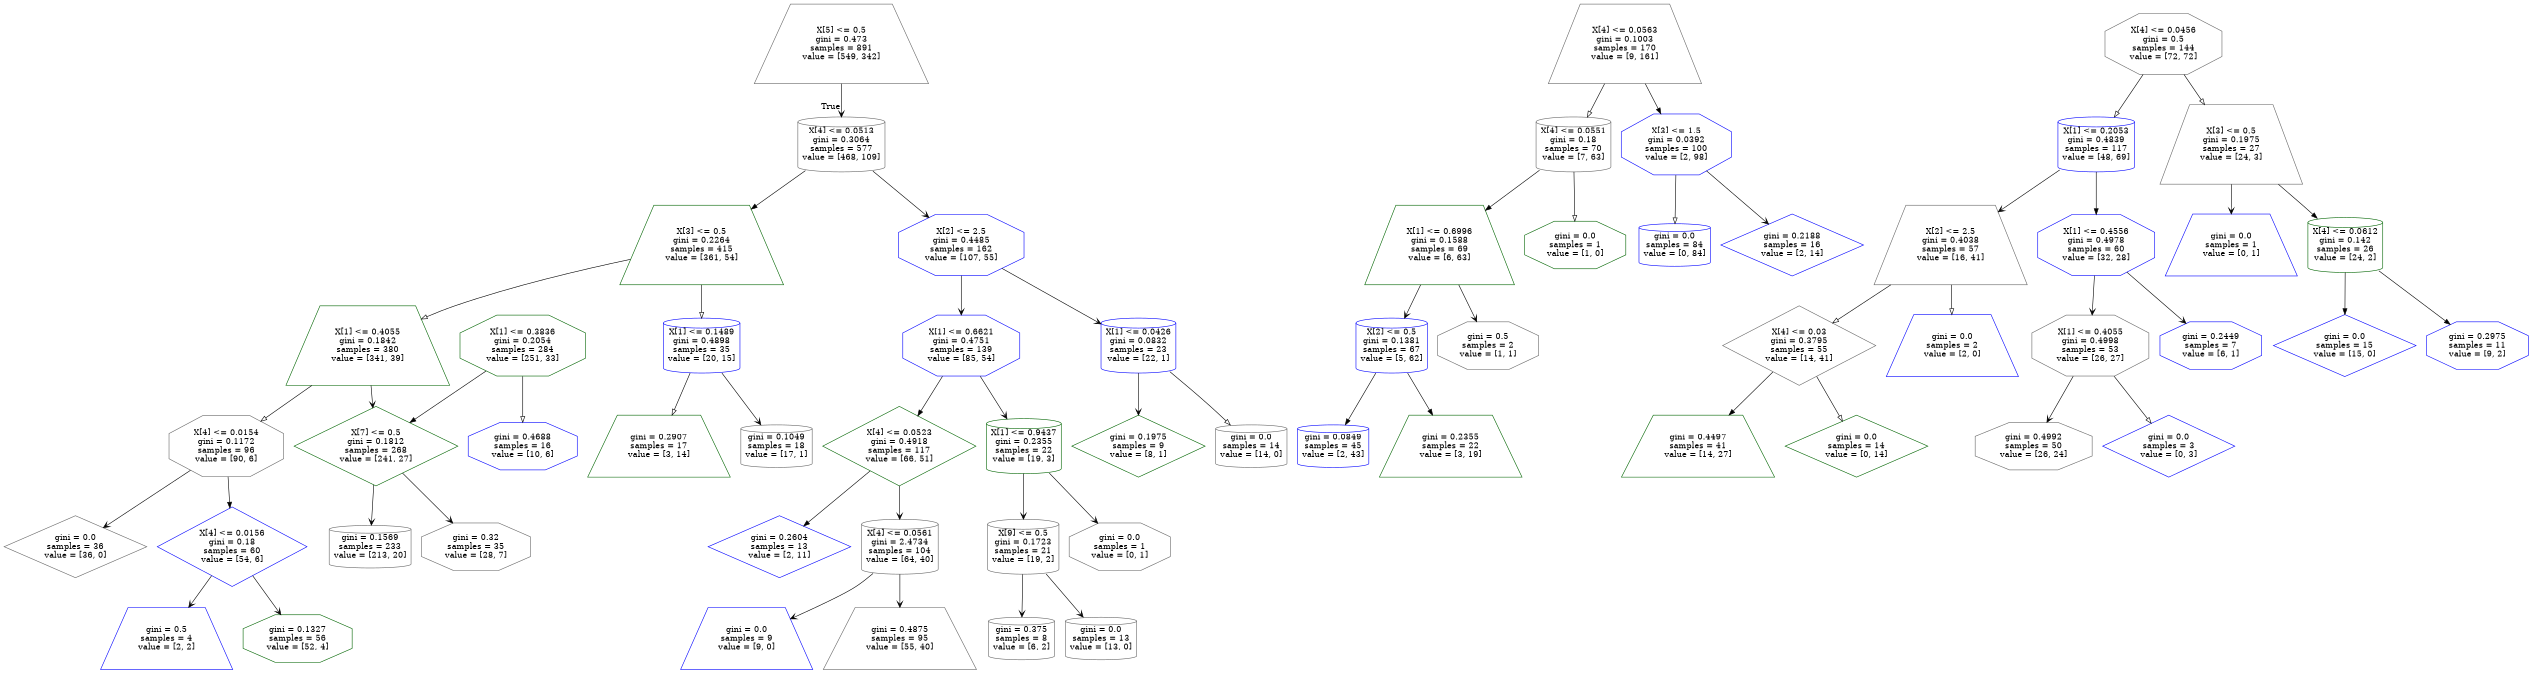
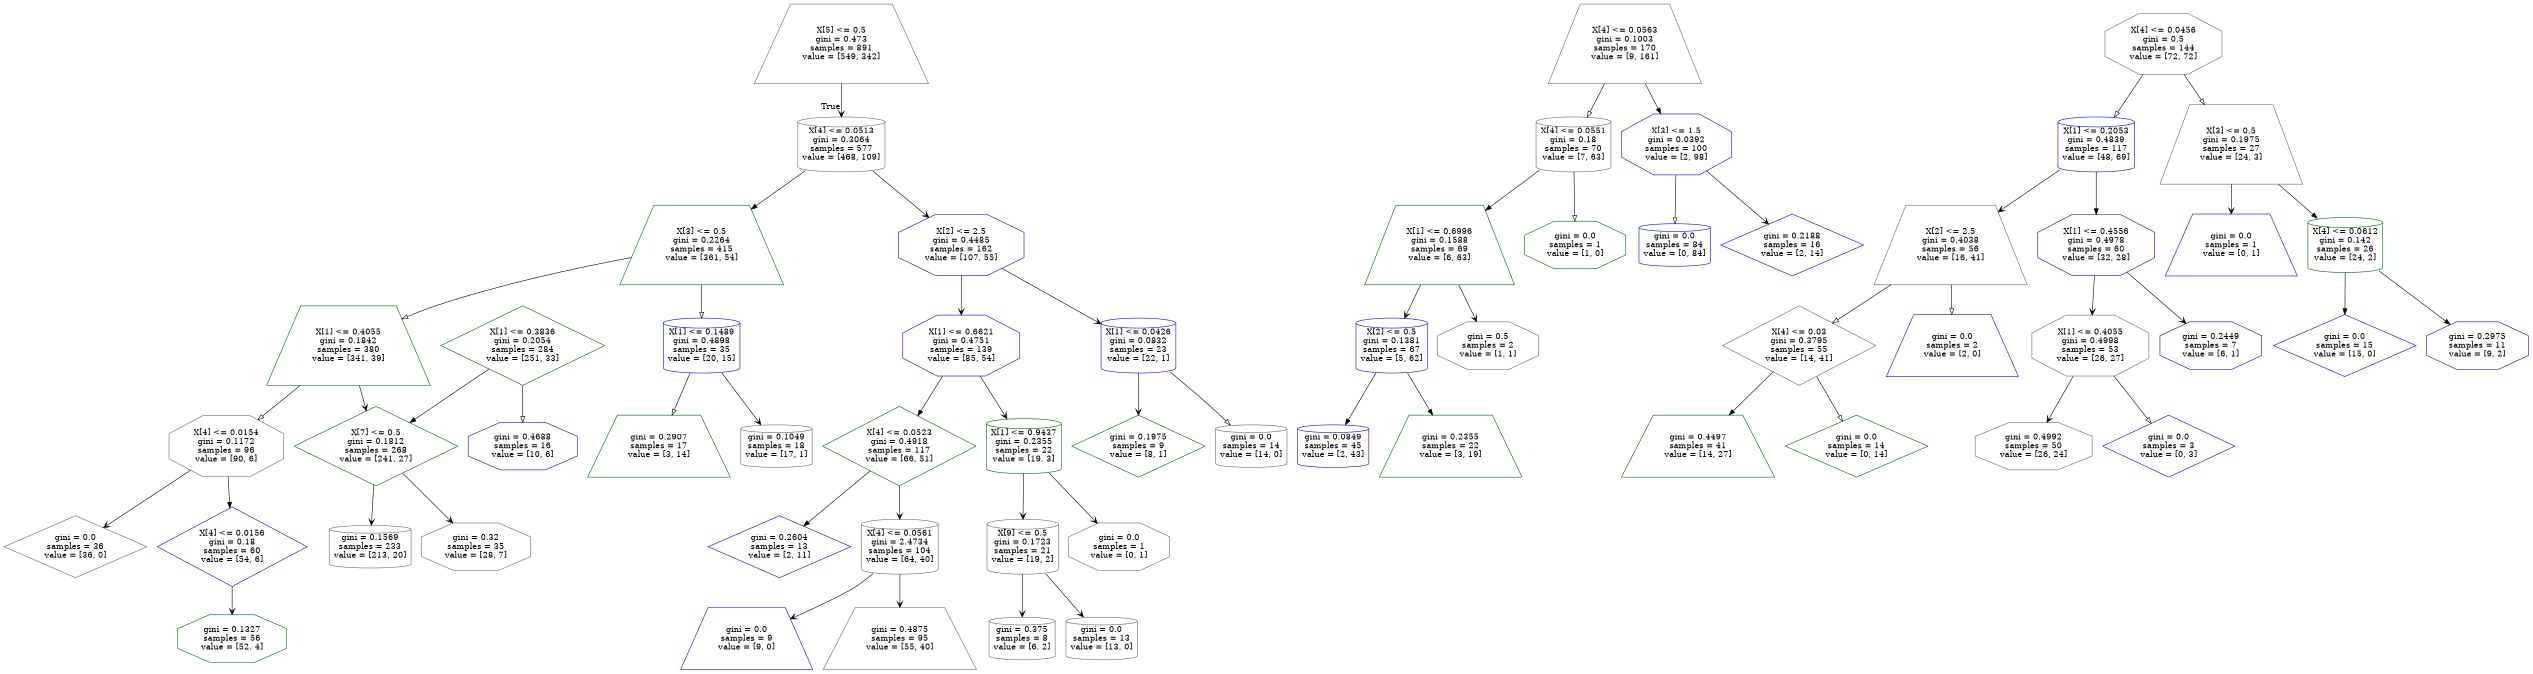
(1951, 245) -> (1951, 245)
(523, 346) -> (523, 346)
(167, 639) -> none
